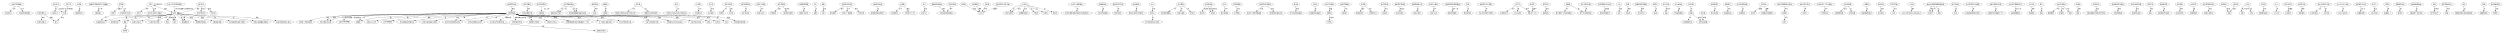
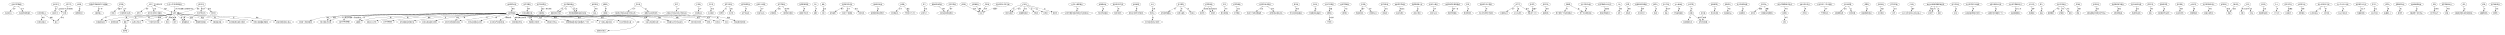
(547, 9) -> (547, 9)
(549, 28) -> (627, 17)
